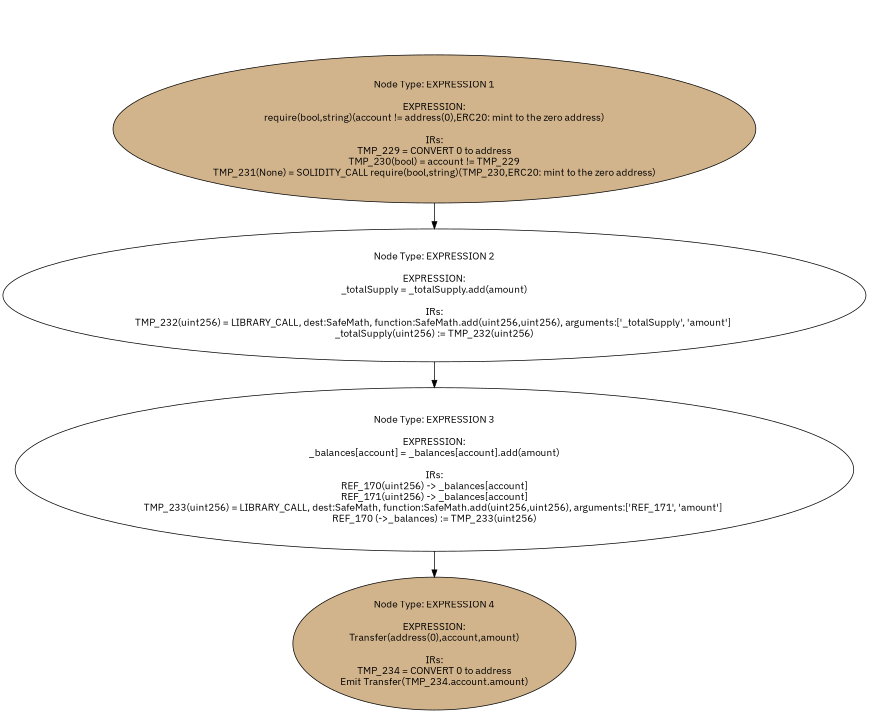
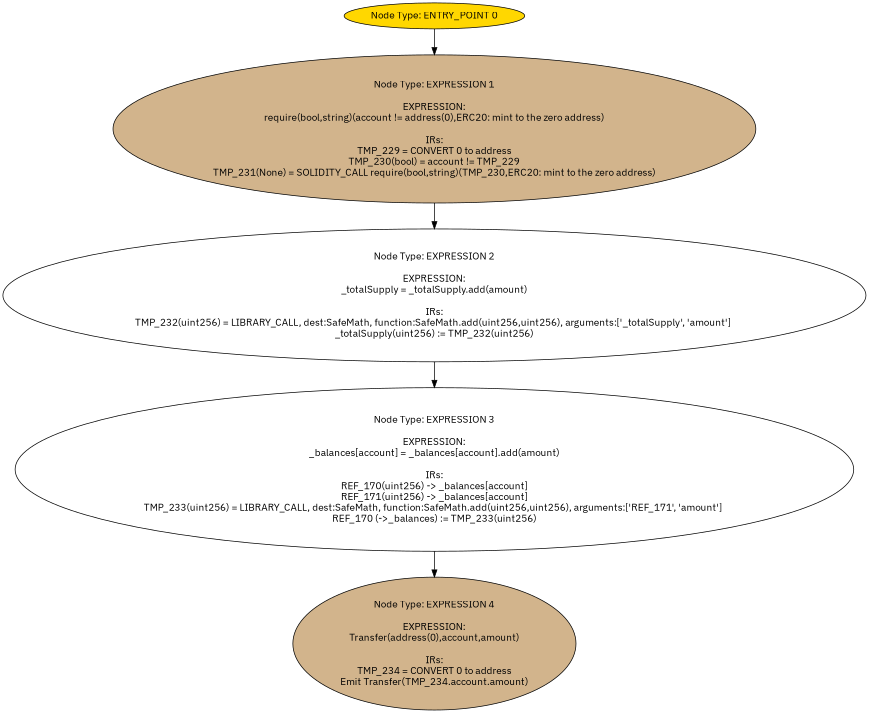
none -> (434, 16)
